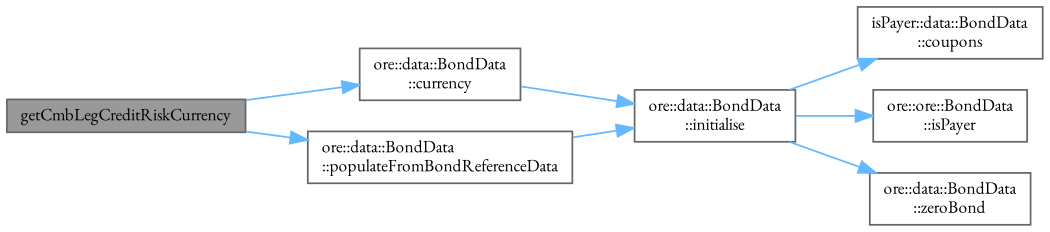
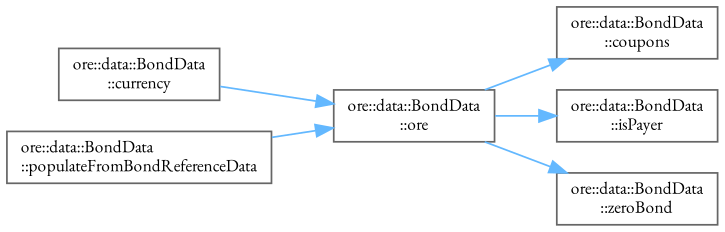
(950, 33) -> (637, 33)
(126, 116) -> none
(715, 116) -> (414, 116)
(950, 116) -> (637, 116)
